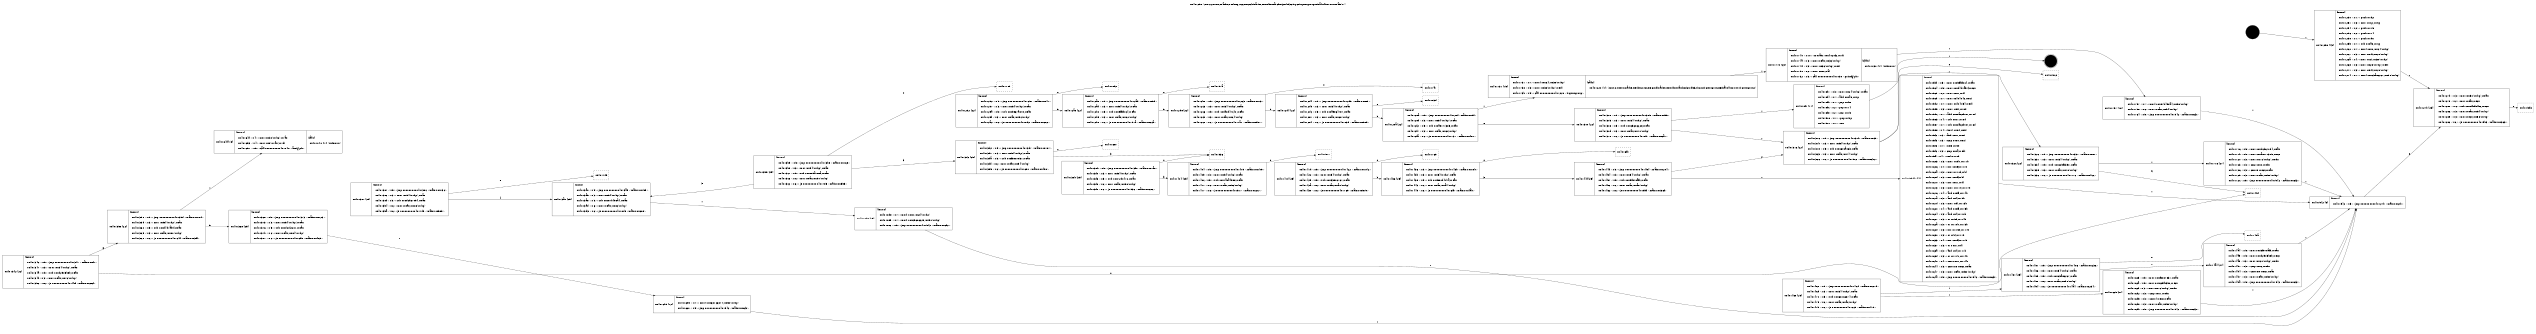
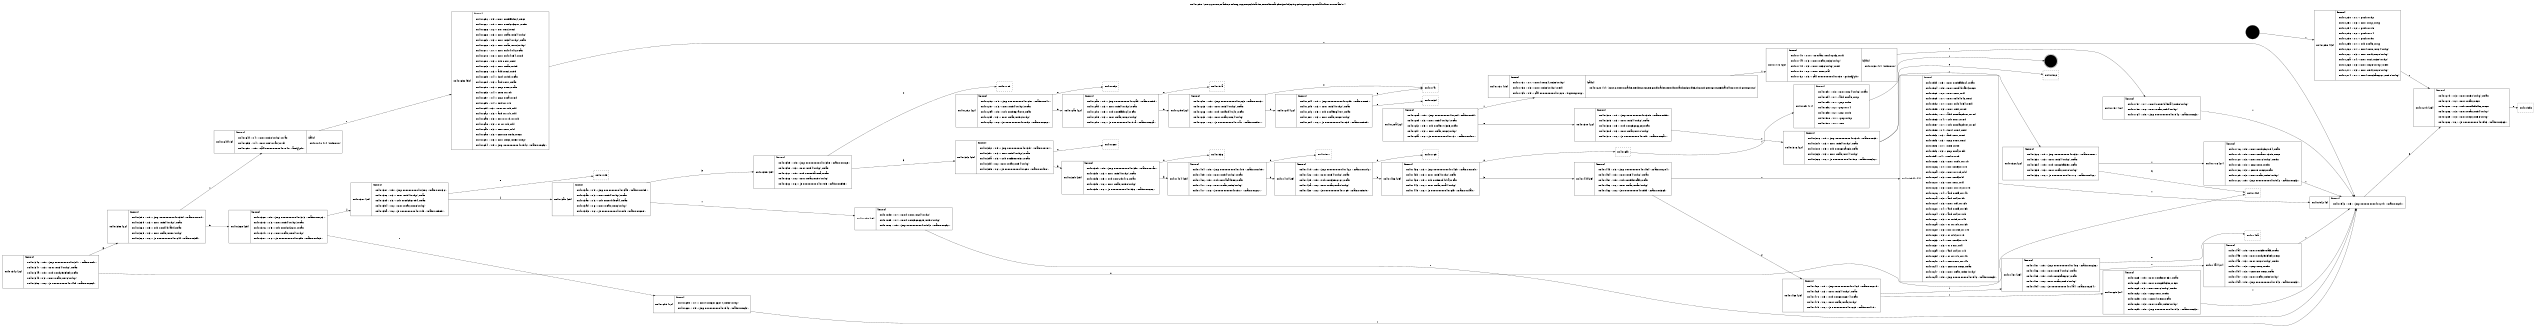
none -> (500, 81)
(1732, 115) -> (1720, 154)
(1377, 118) -> (1396, 92)
(1130, 156) -> (1057, 167)
(1726, 163) -> (1726, 237)
none -> (1269, 179)
(703, 191) -> (699, 175)
none -> (338, 213)
